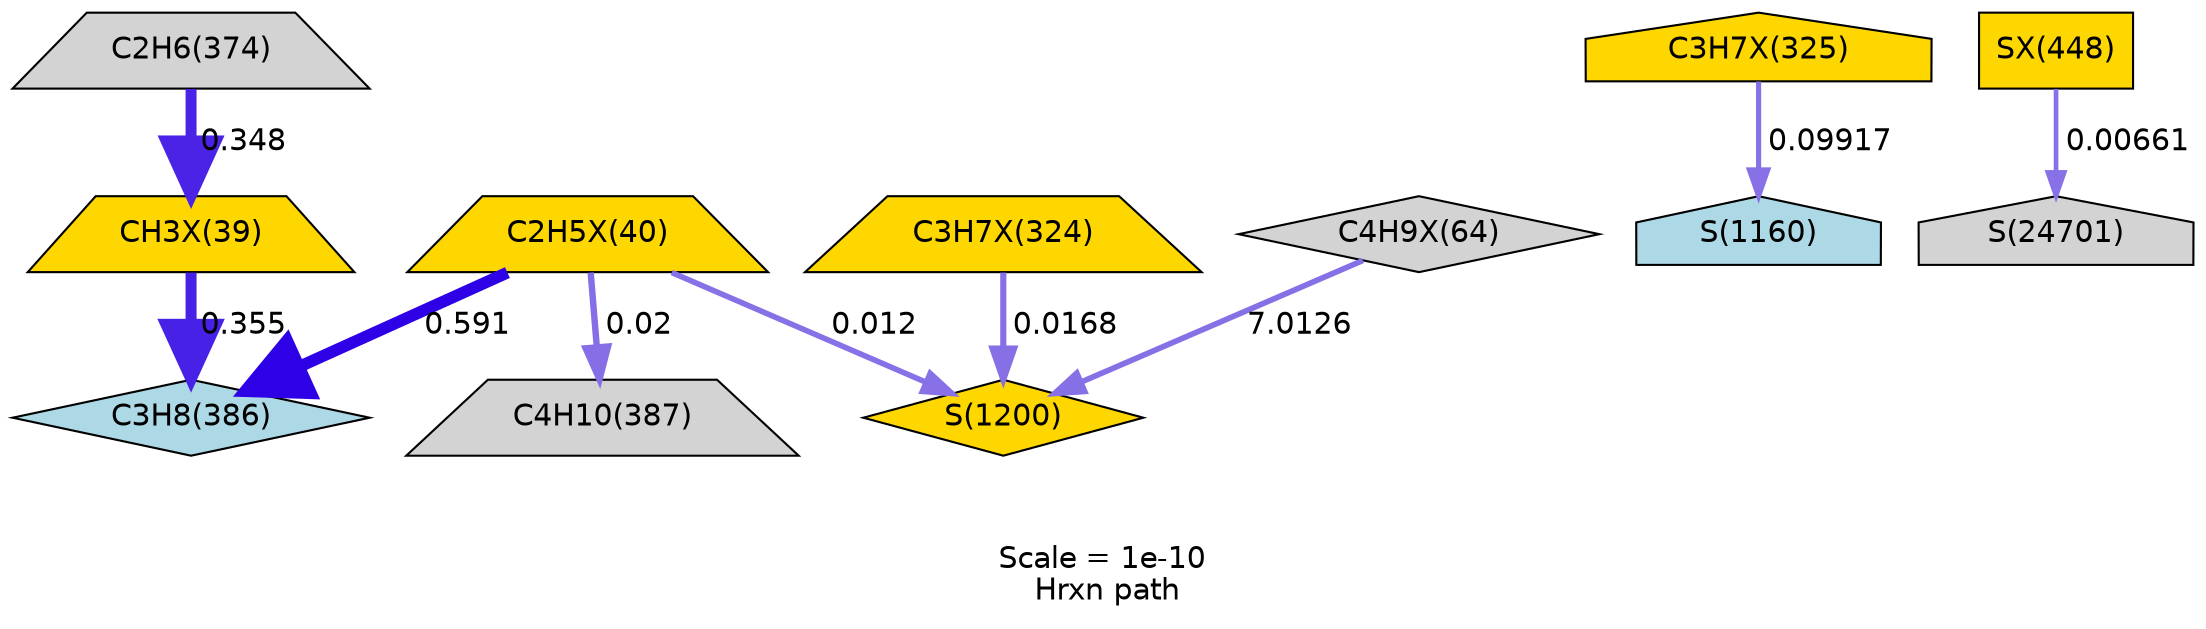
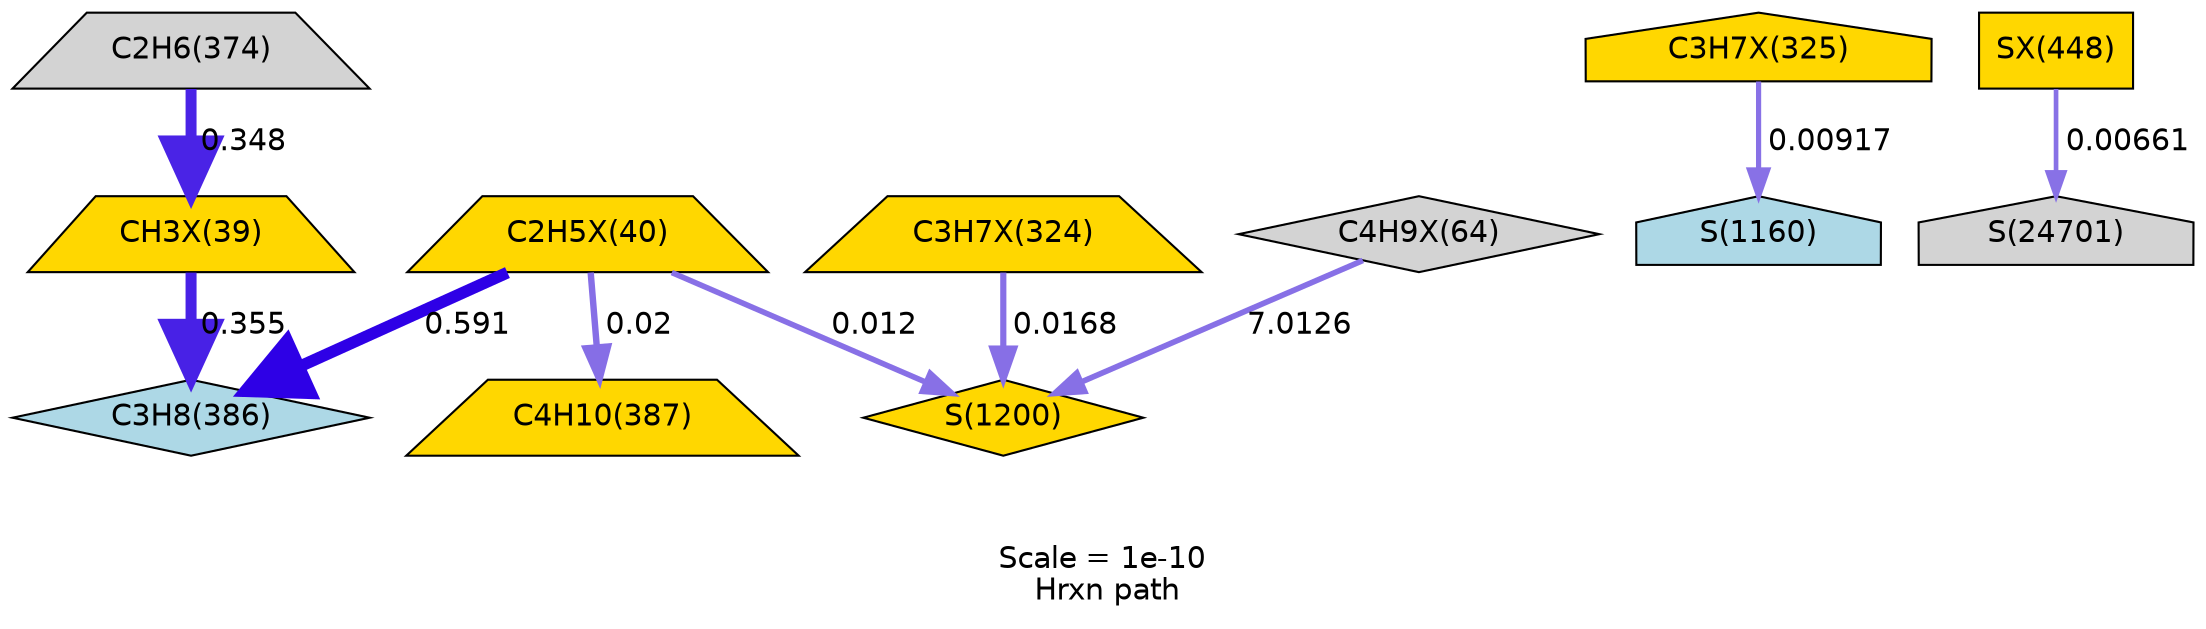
(1826, 142) -> (1826, 142)
(602, 418) -> (602, 418)
